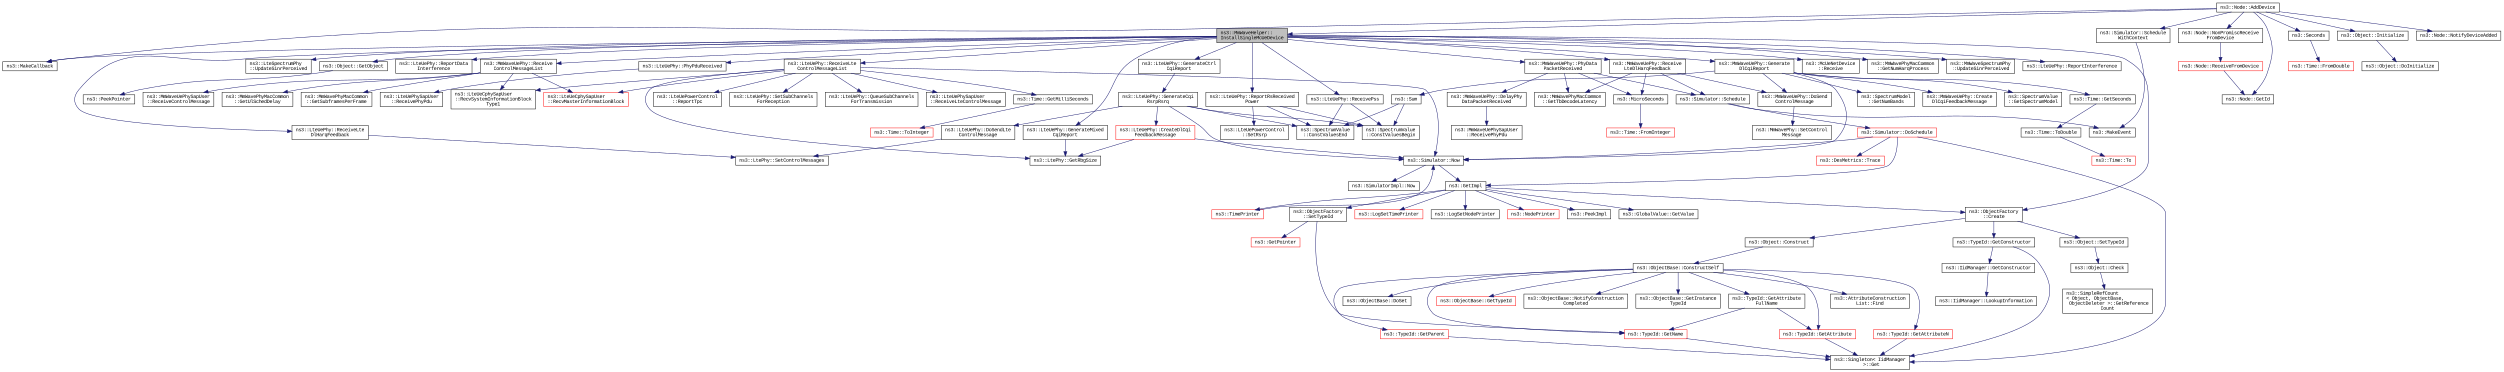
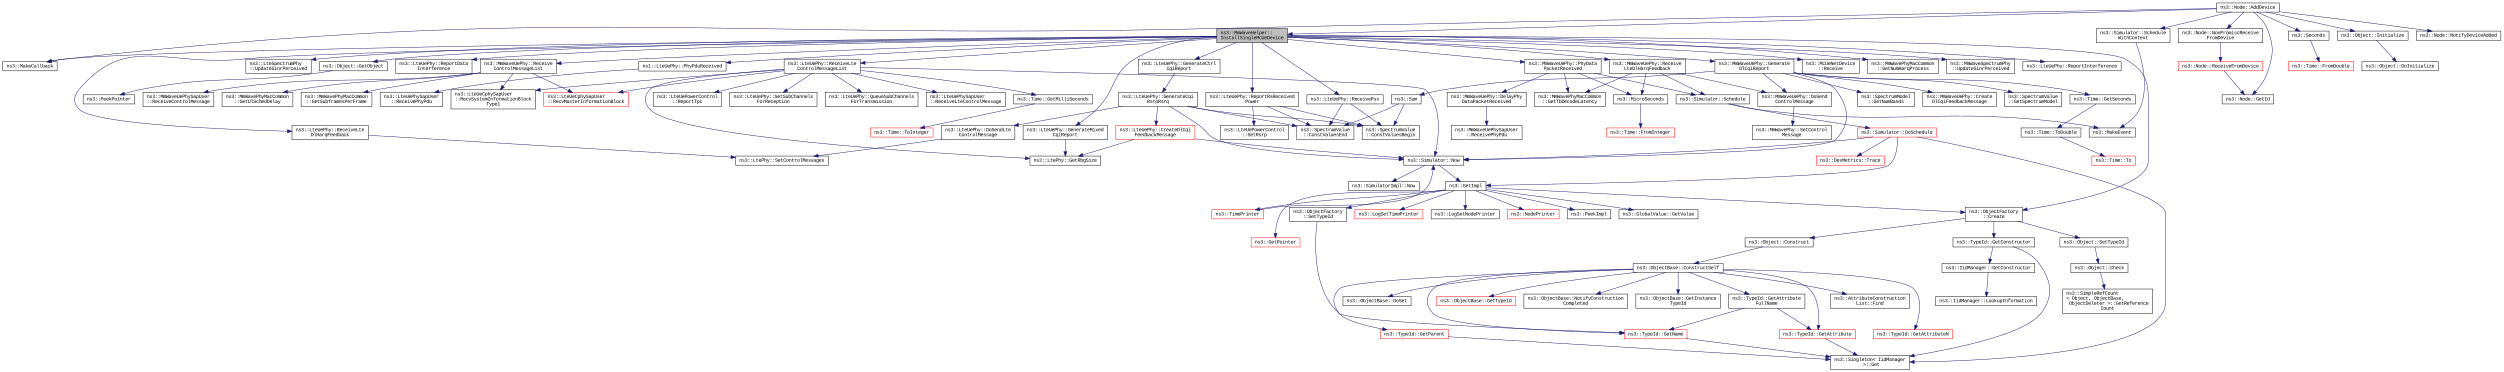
(682, 66) -> (682, 66)
(1297, 228) -> (1350, 193)
(1895, 346) -> none
